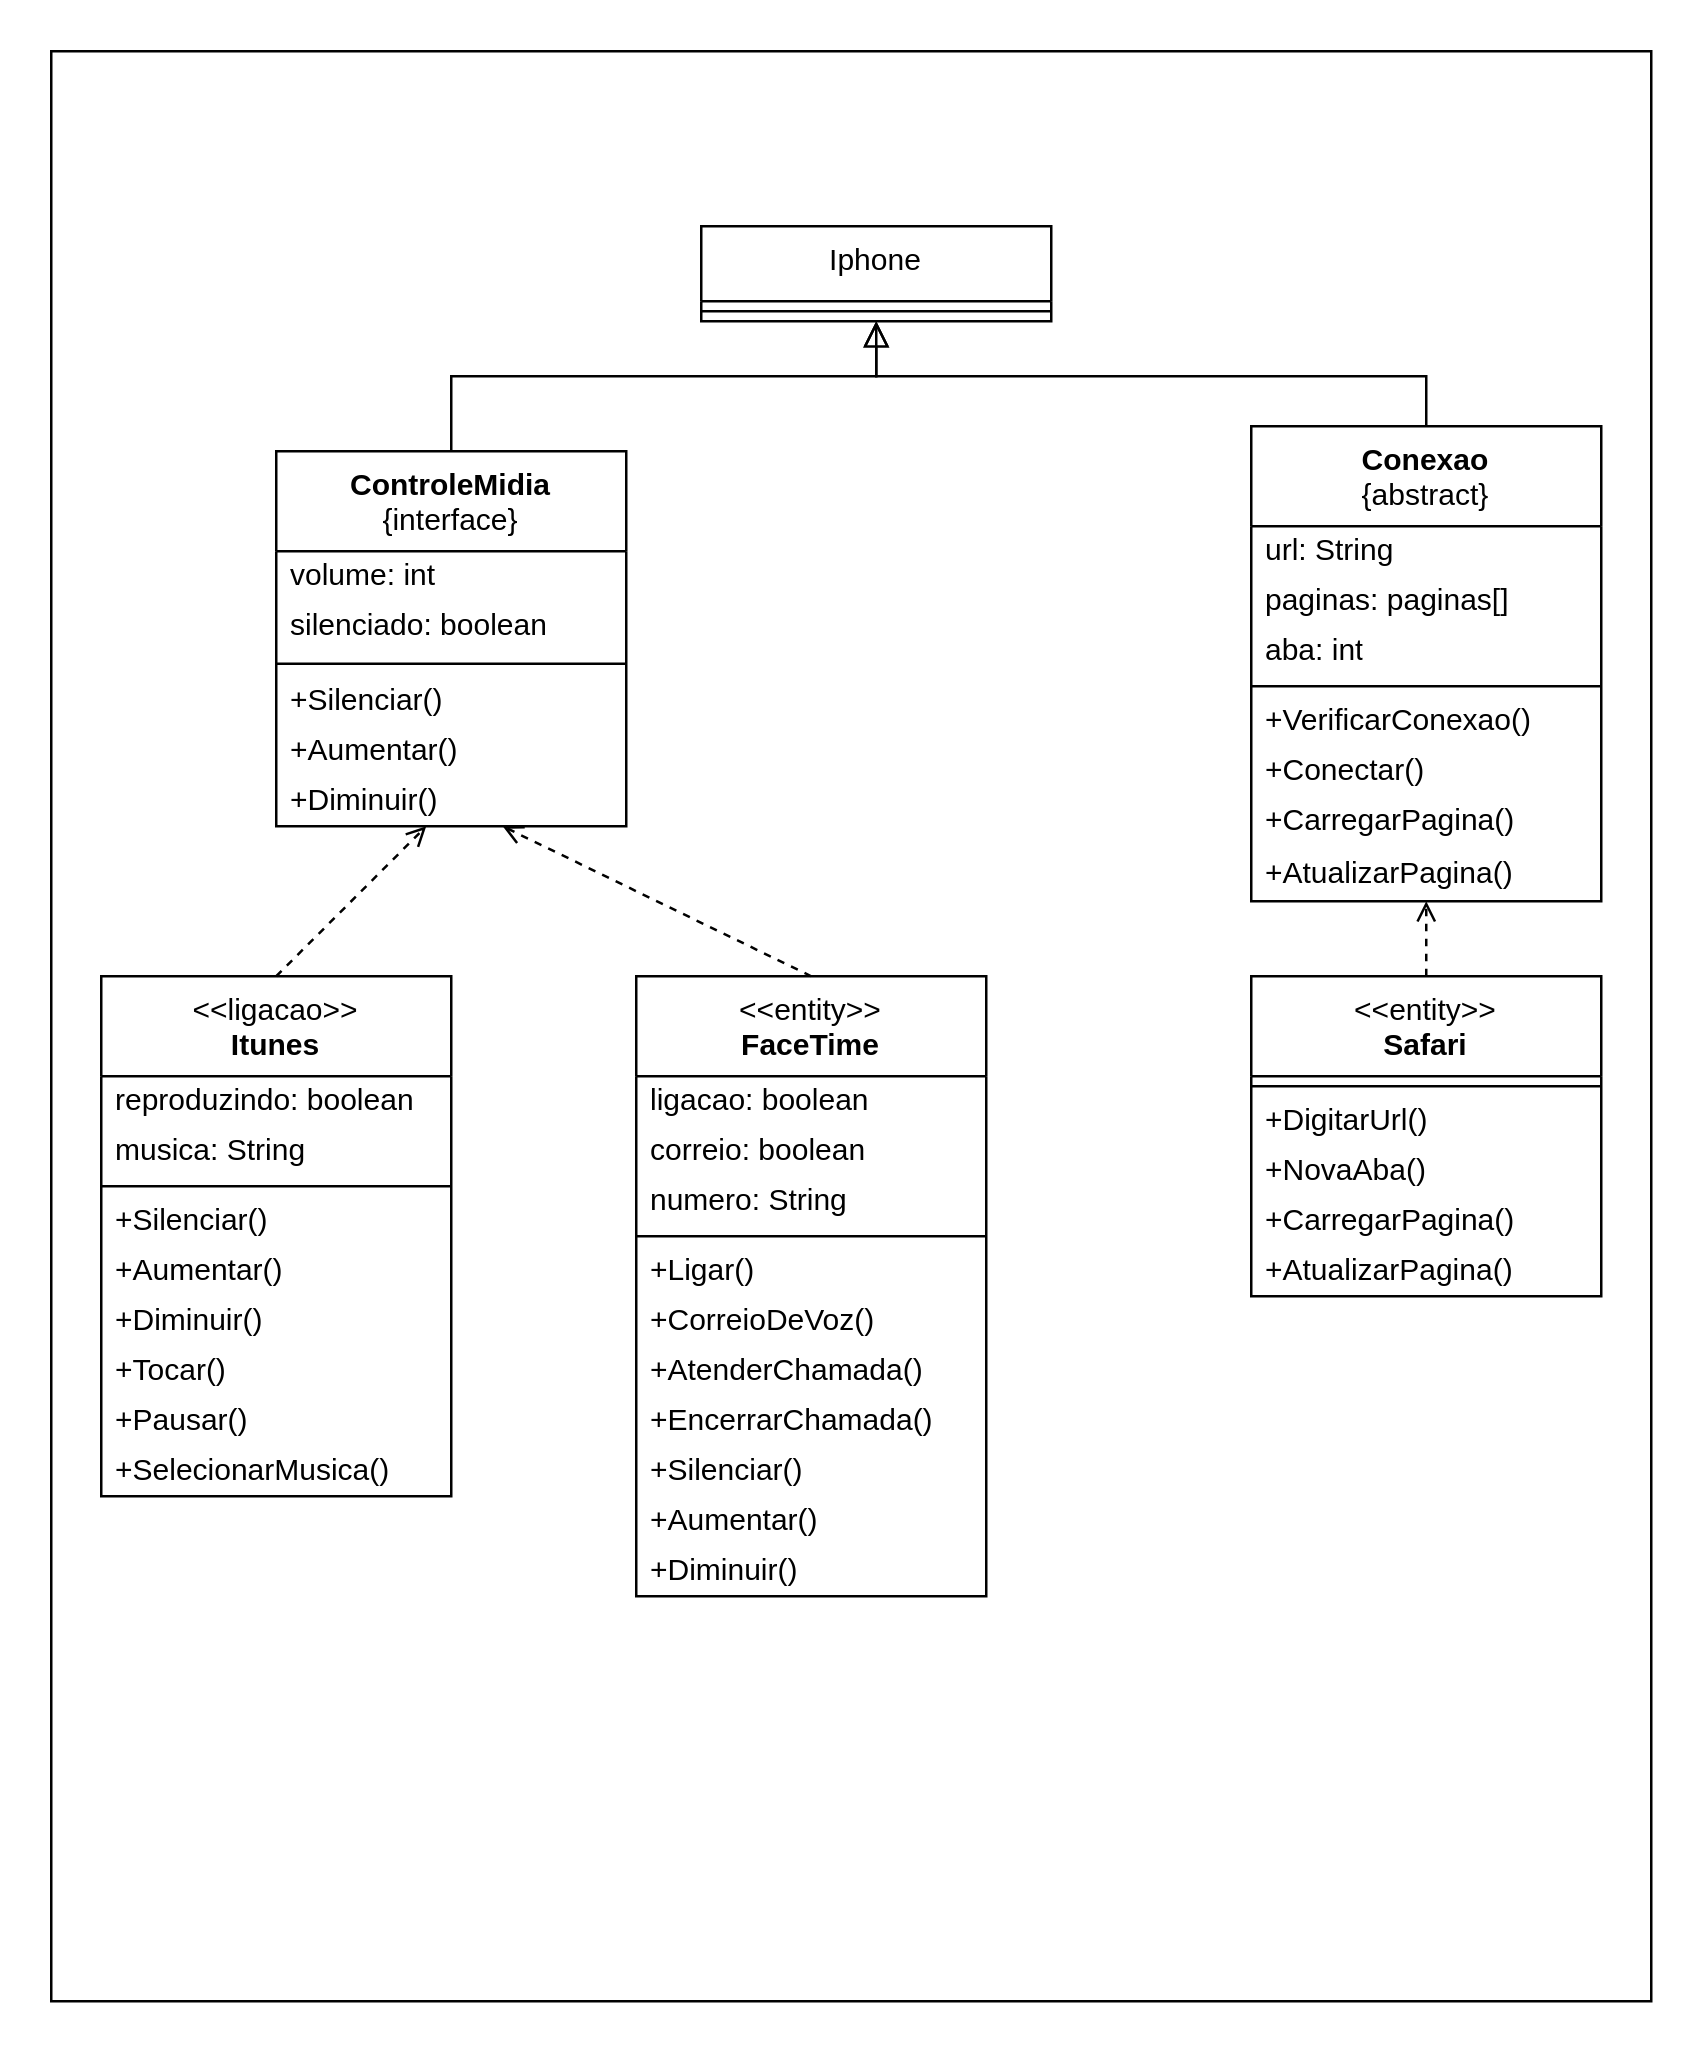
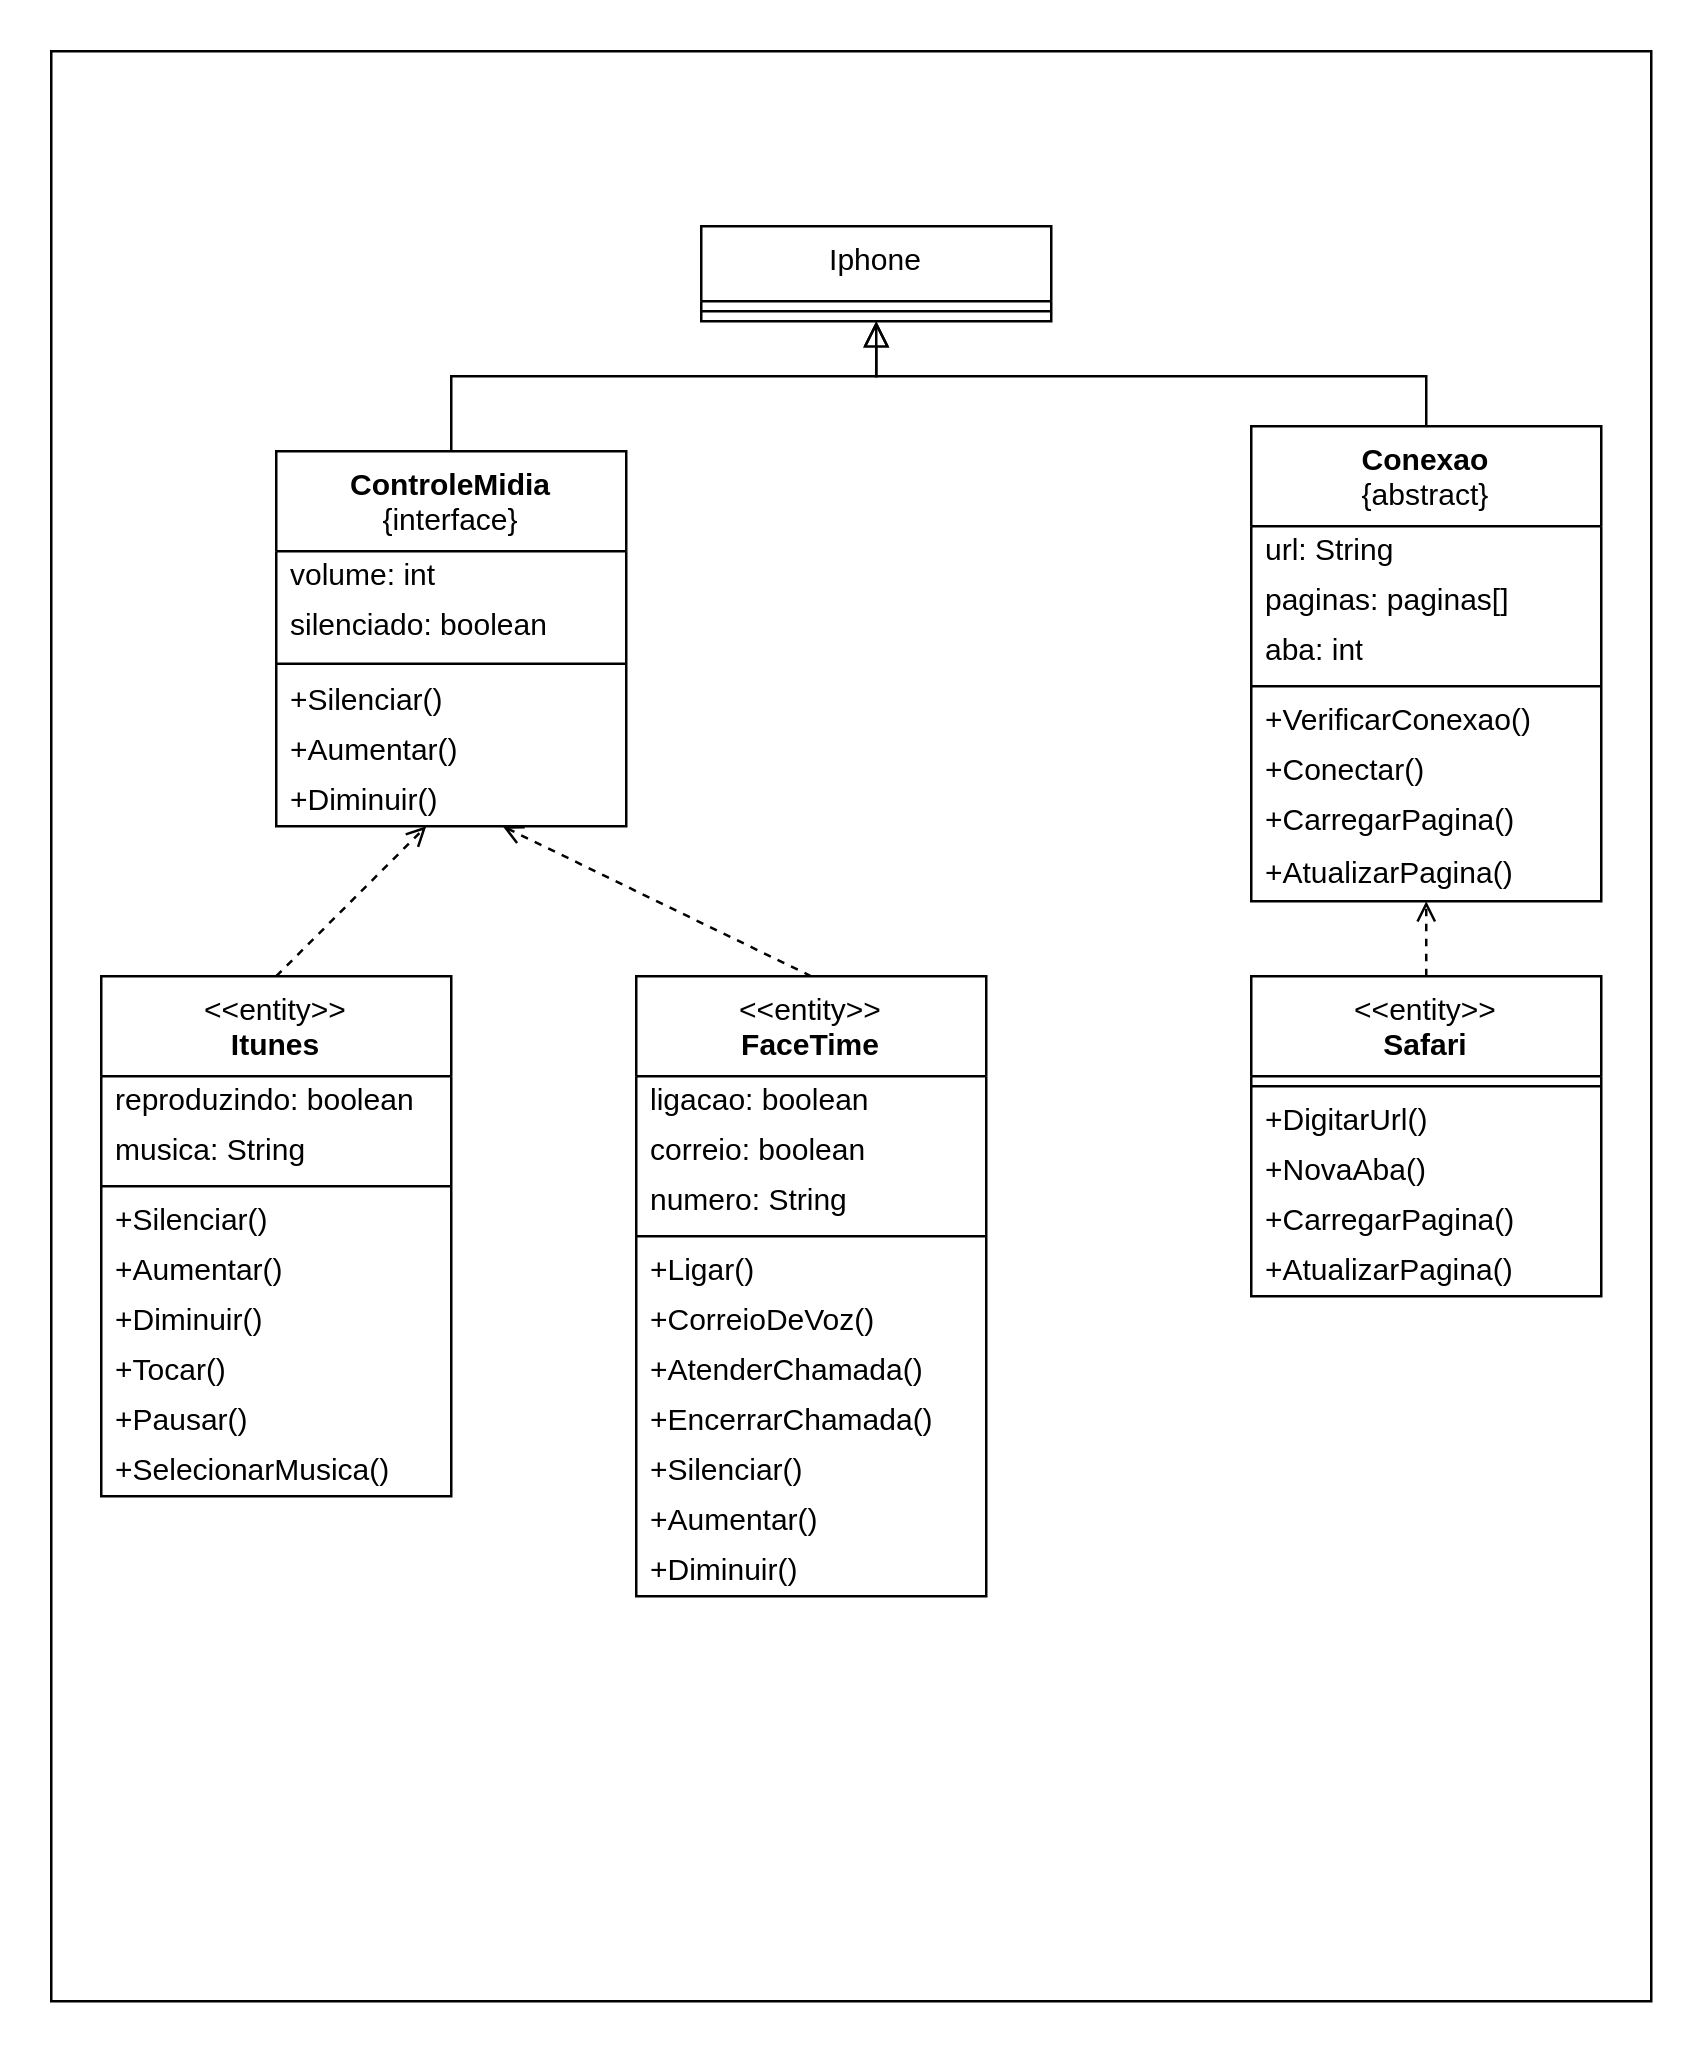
(276, 1030) -> (276, 1030)
